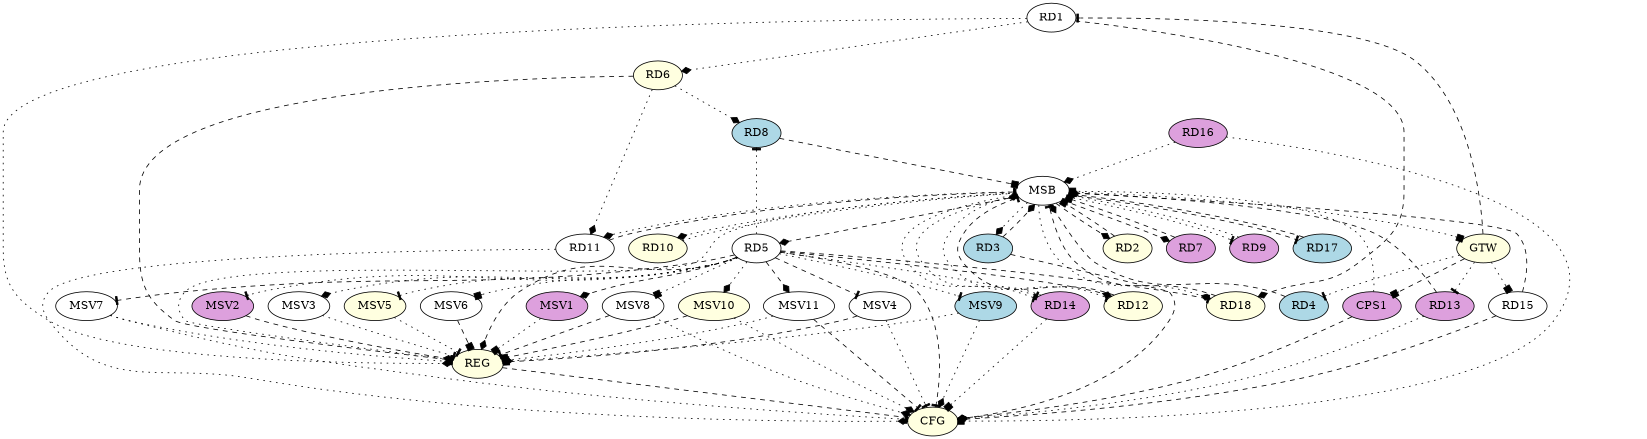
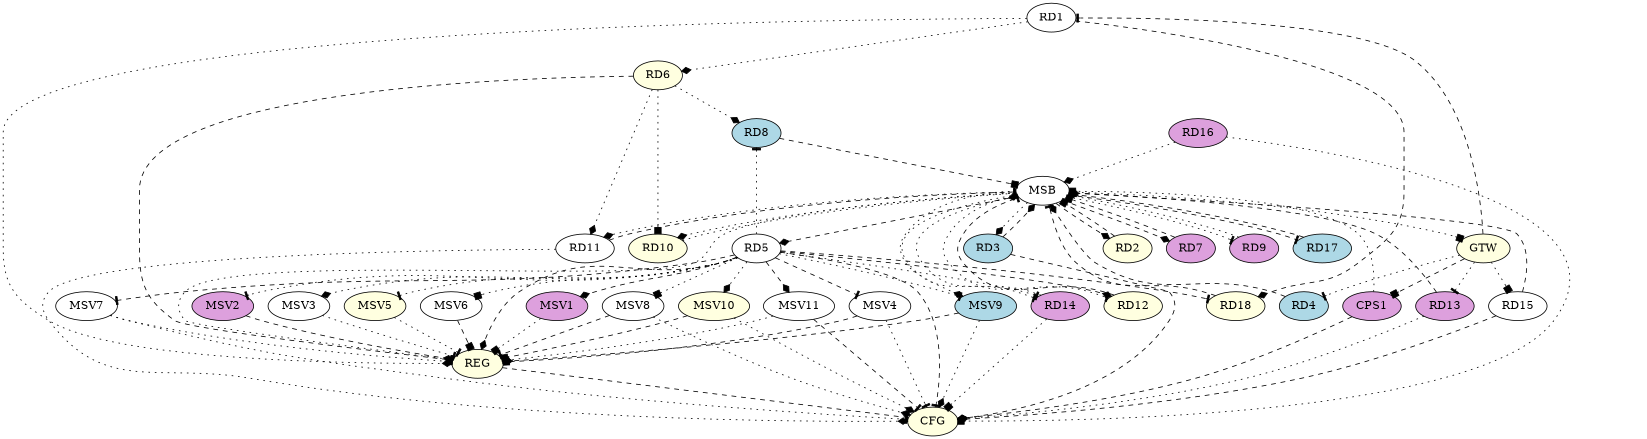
none -> (658, 158)
(1058, 259) -> (944, 205)
(781, 338) -> (781, 338)
